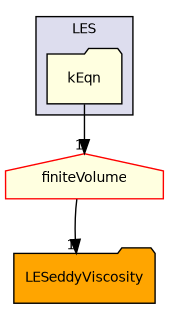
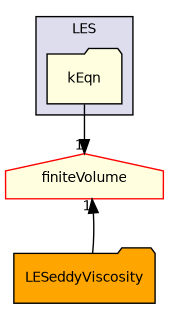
(75, 219) -> (94, 233)
